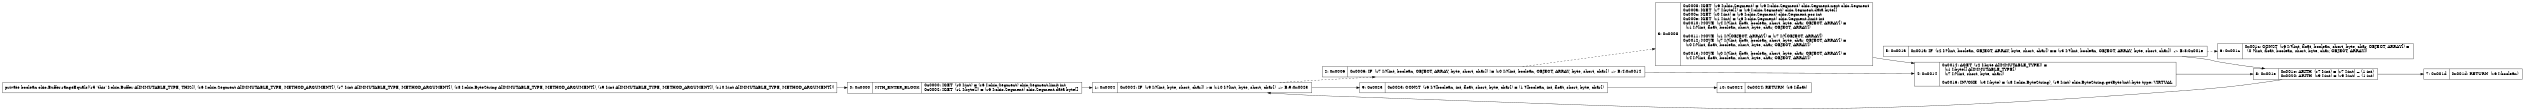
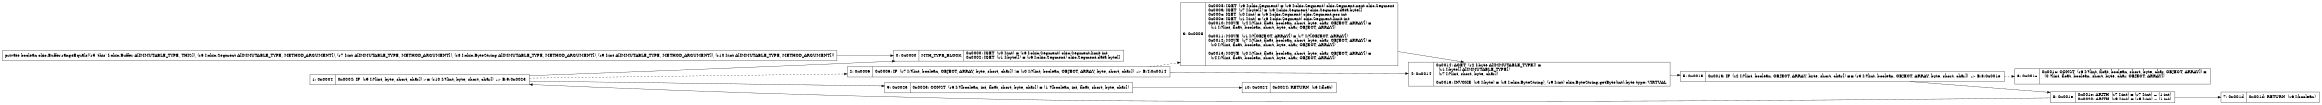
(2213, 74) -> (1674, 75)
(897, 88) -> (941, 55)
(1086, 88) -> (711, 69)
